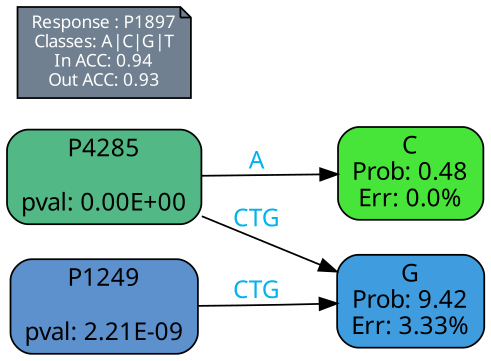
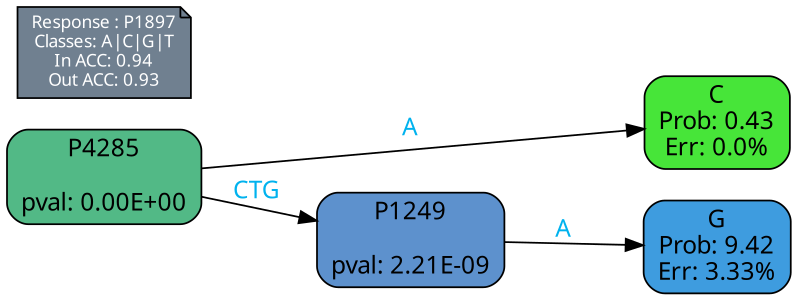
(411, 173) -> (717, 123)
(261, 241) -> (251, 207)
(257, 292) -> (564, 230)
